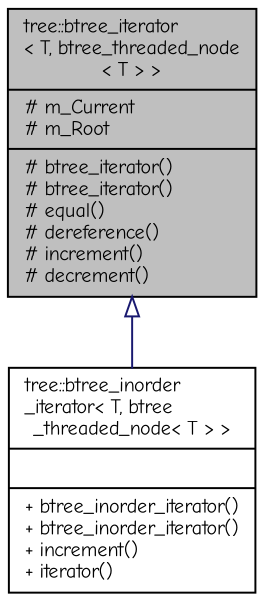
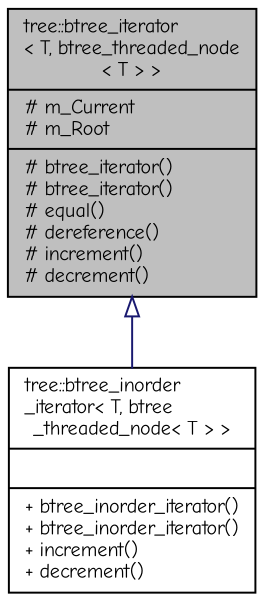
(70, 572) -> (85, 572)
